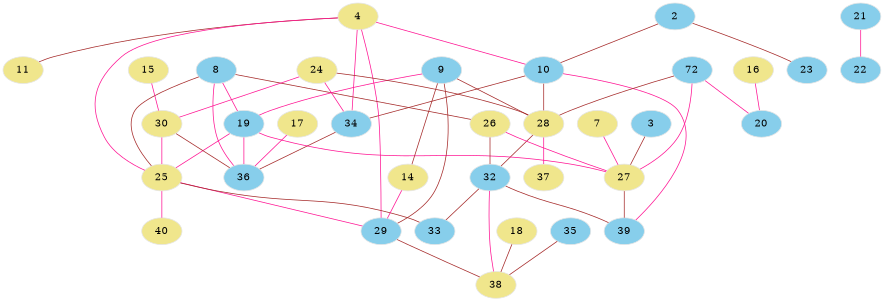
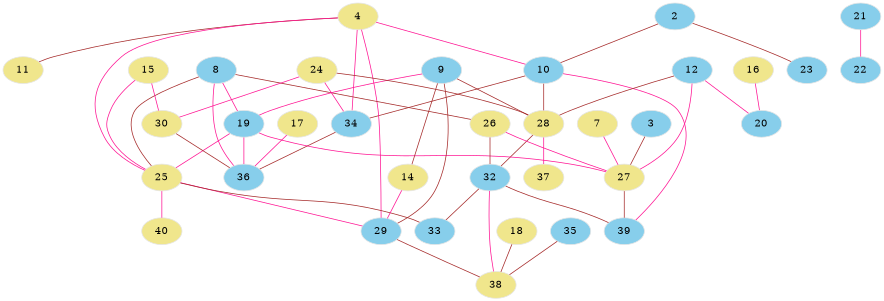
(692, 70) -> (692, 70)
(162, 151) -> (107, 128)
